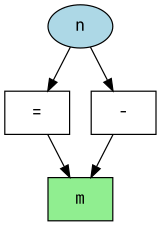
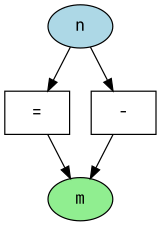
(80, 199) -> (80, 199)
